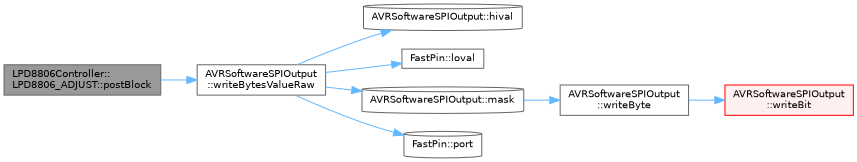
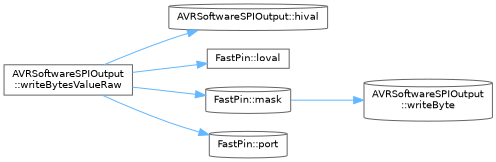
(82, 80) -> none
(443, 100) -> (248, 100)
(624, 100) -> (428, 100)
(789, 100) -> none
